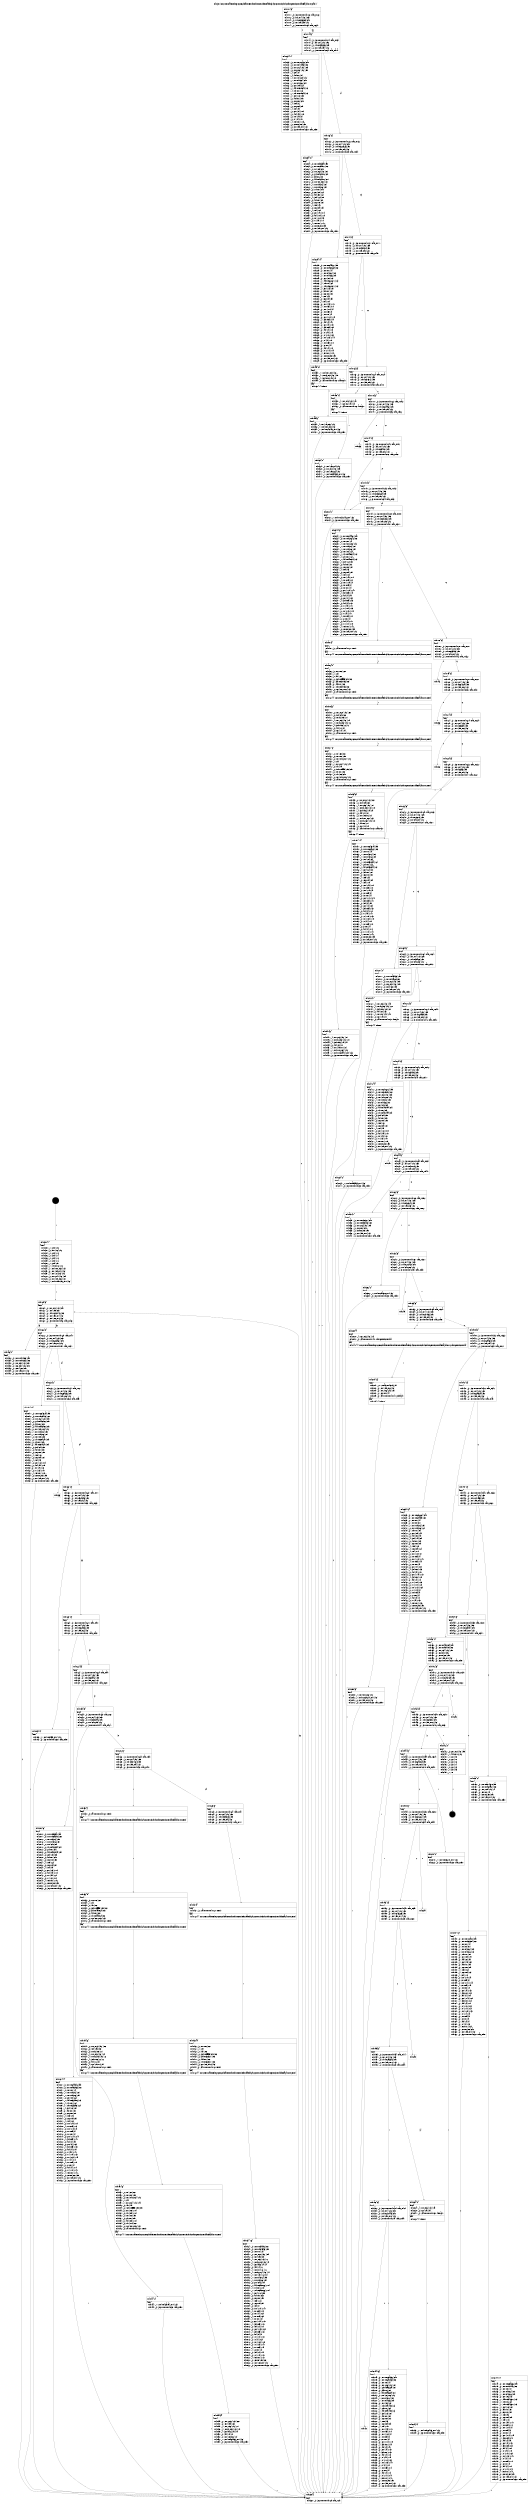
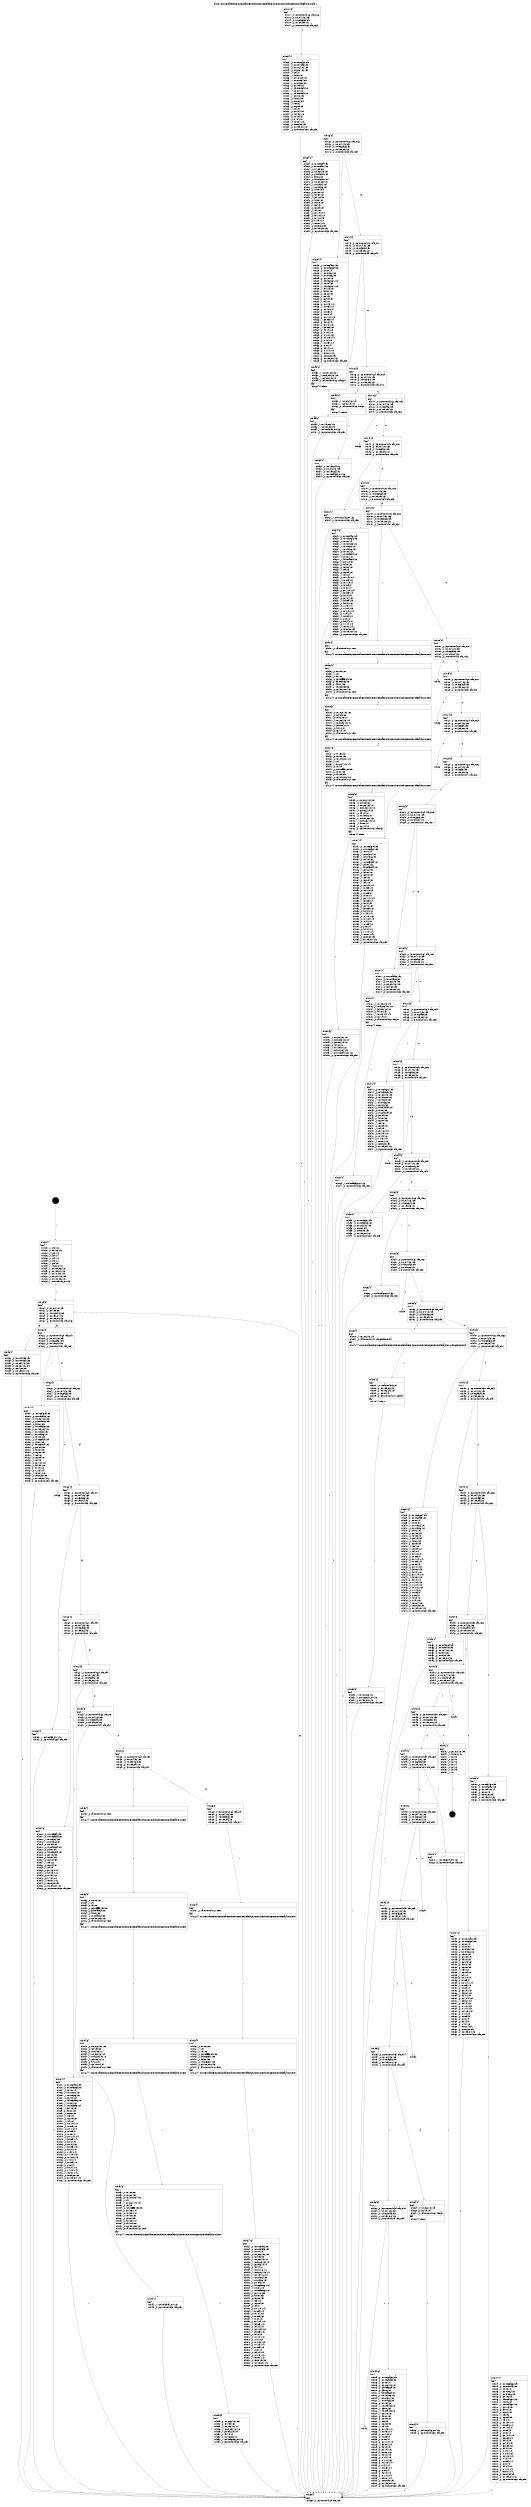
(321, 43) -> none
(356, 505) -> (362, 514)
